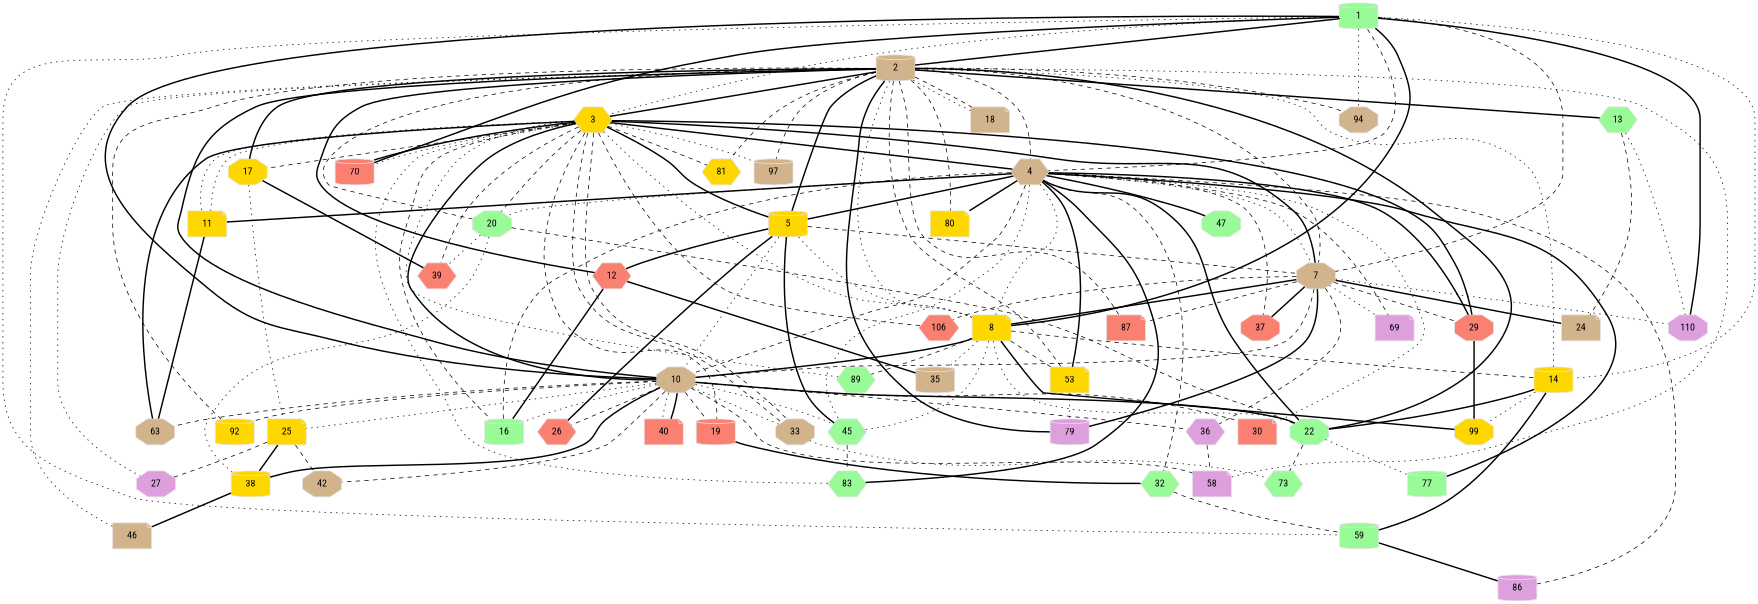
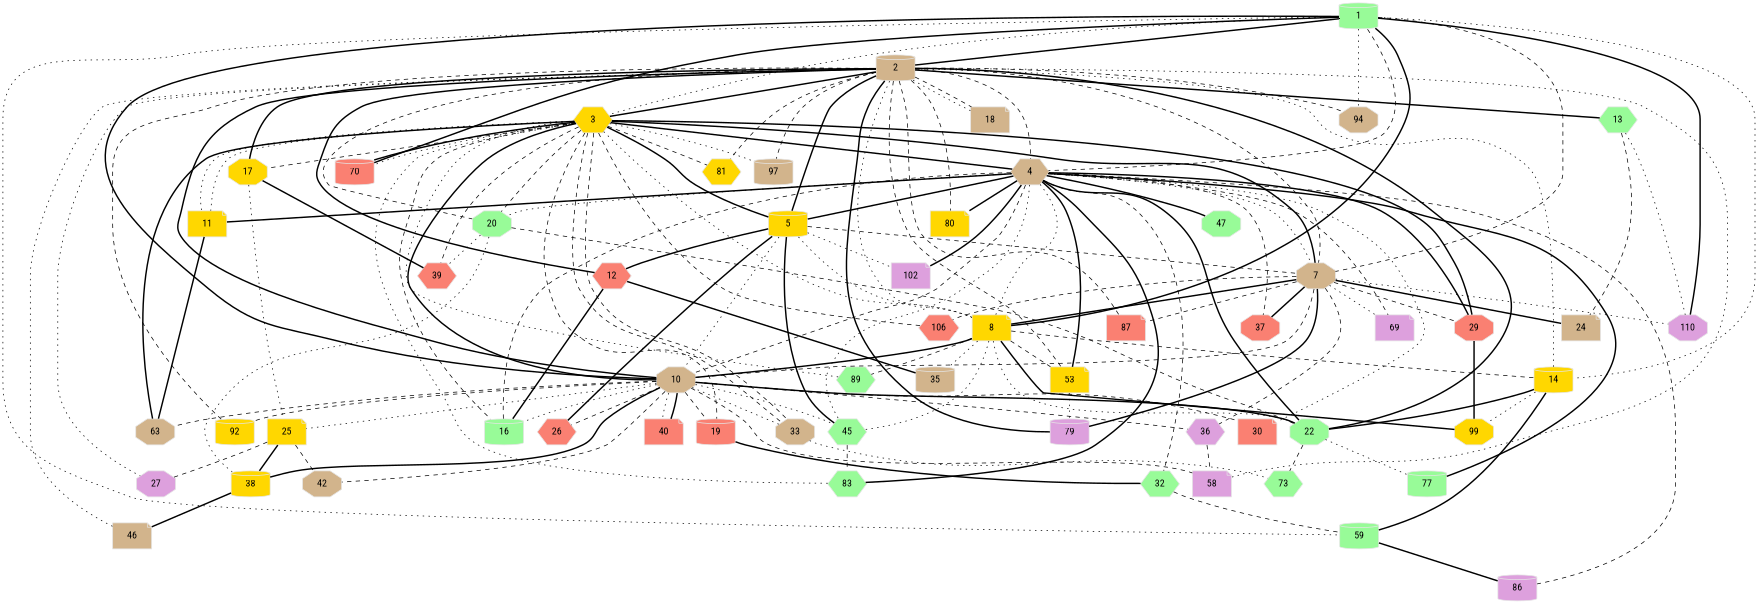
none -> (911, 276)
